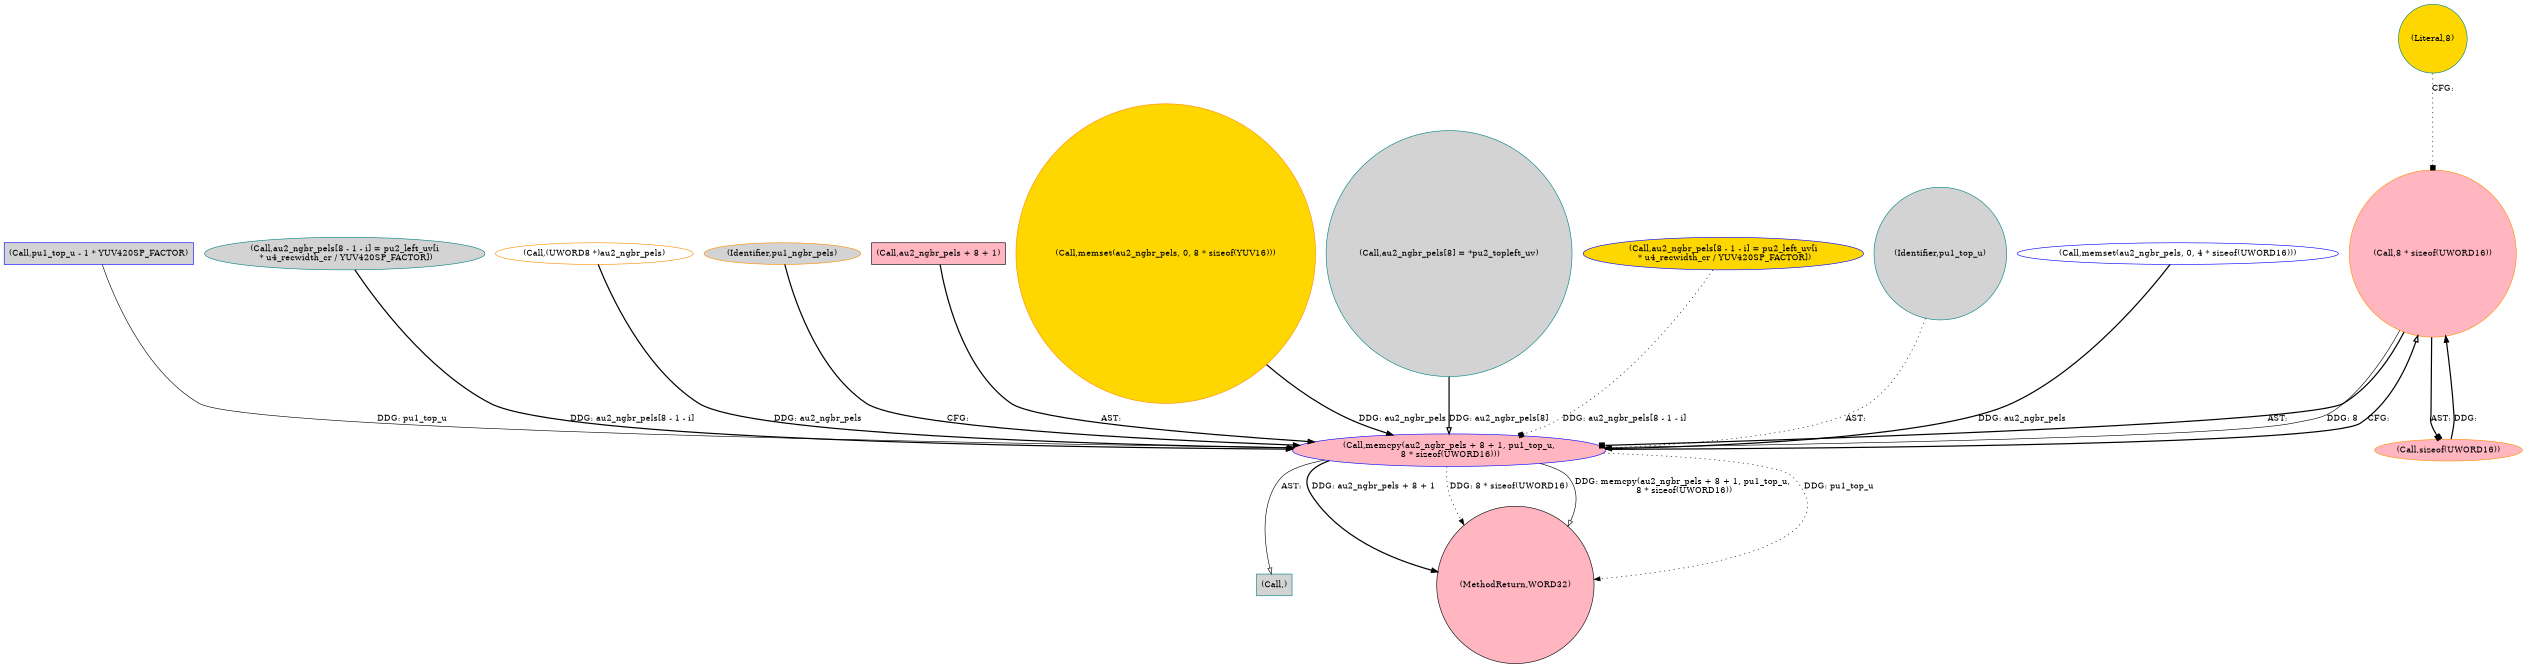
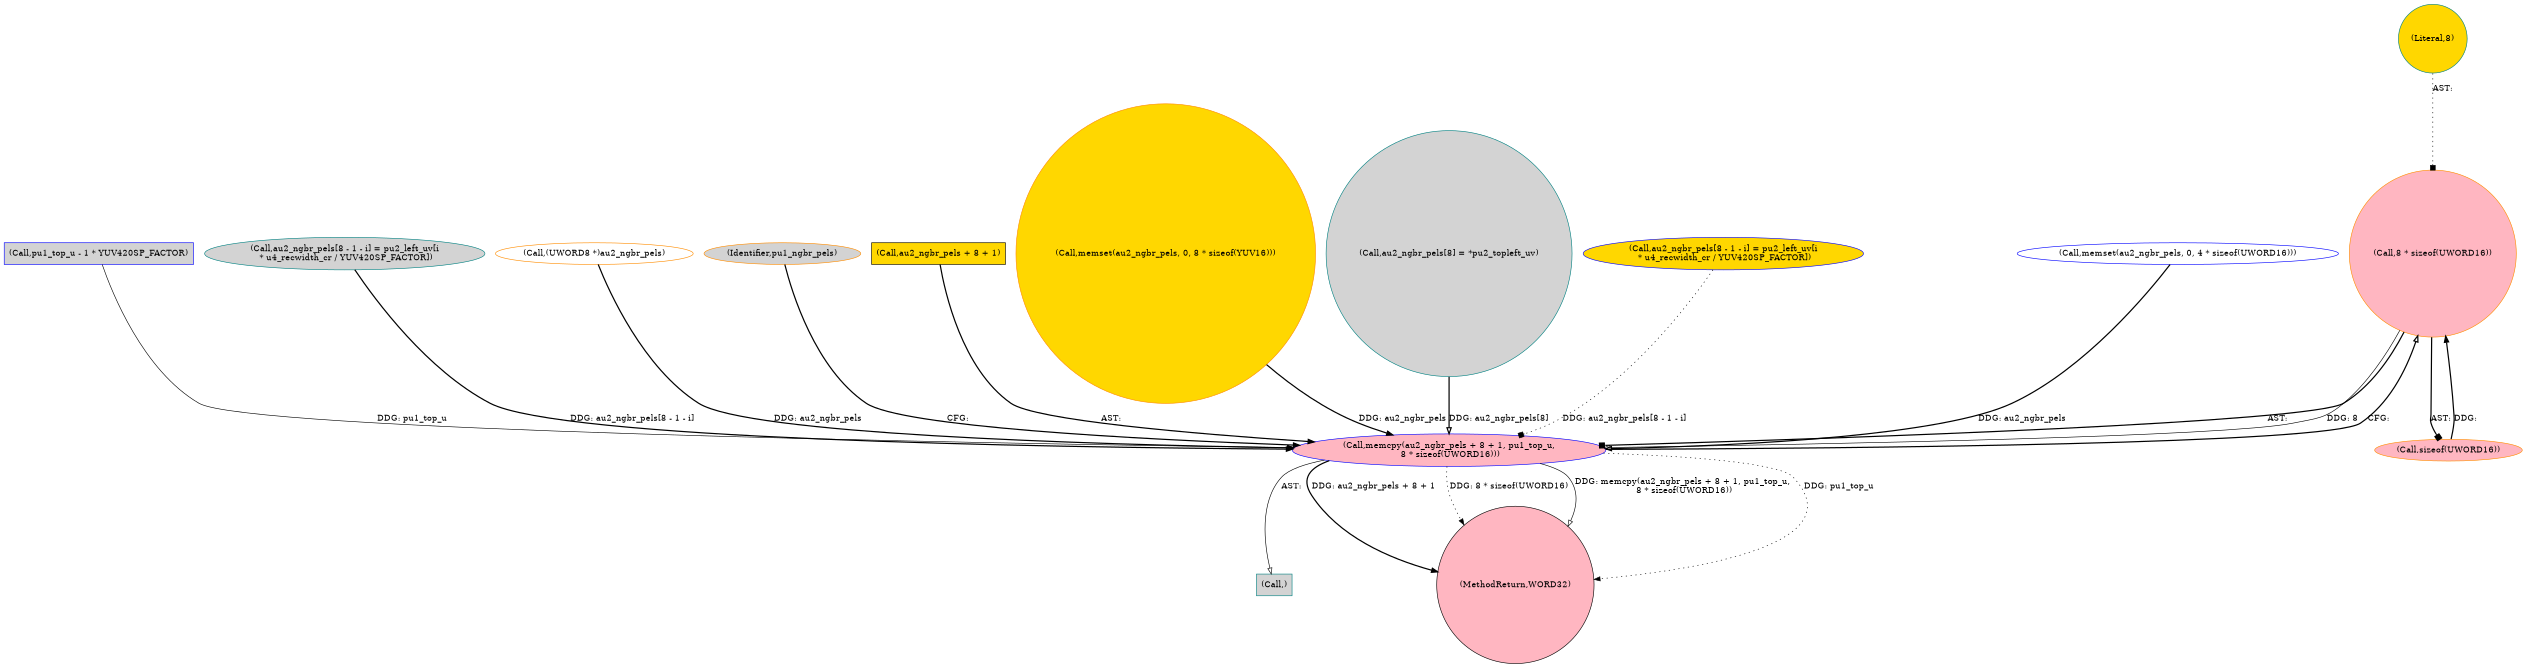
(2444, 89) -> (2444, 89)
(939, 254) -> (939, 254)
(1940, 254) -> none
